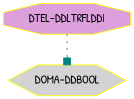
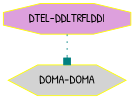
(67, 80) -> (67, 80)
